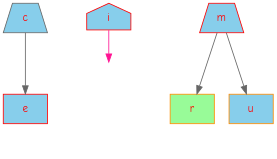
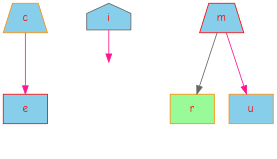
(25, 18) -> (25, 18)
(109, 18) -> (109, 18)
(25, 59) -> (25, 59)
(235, 59) -> (235, 59)
